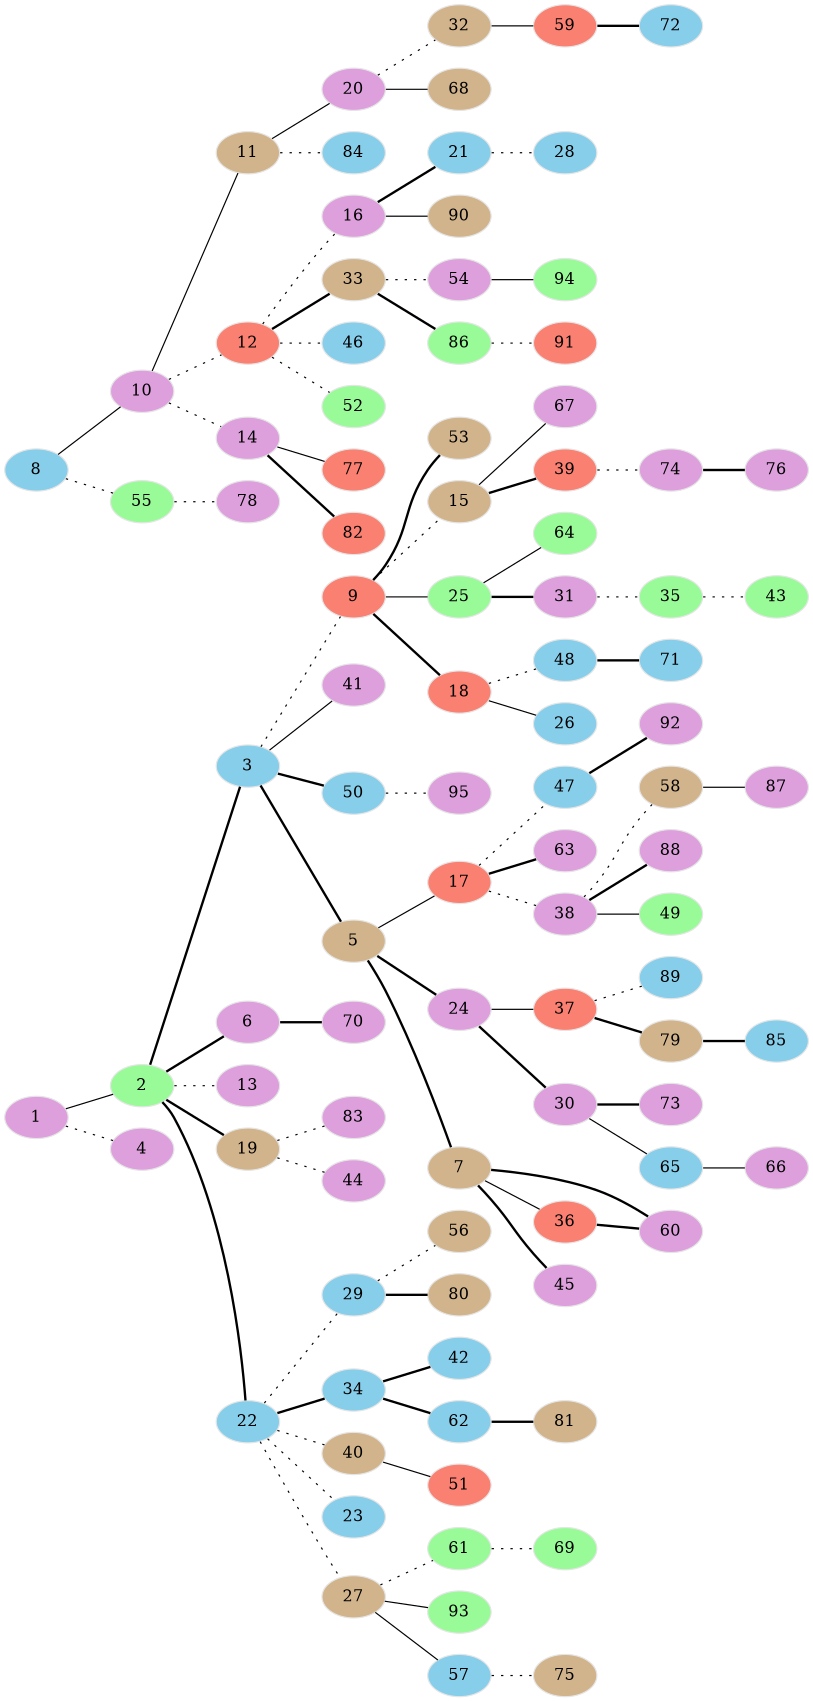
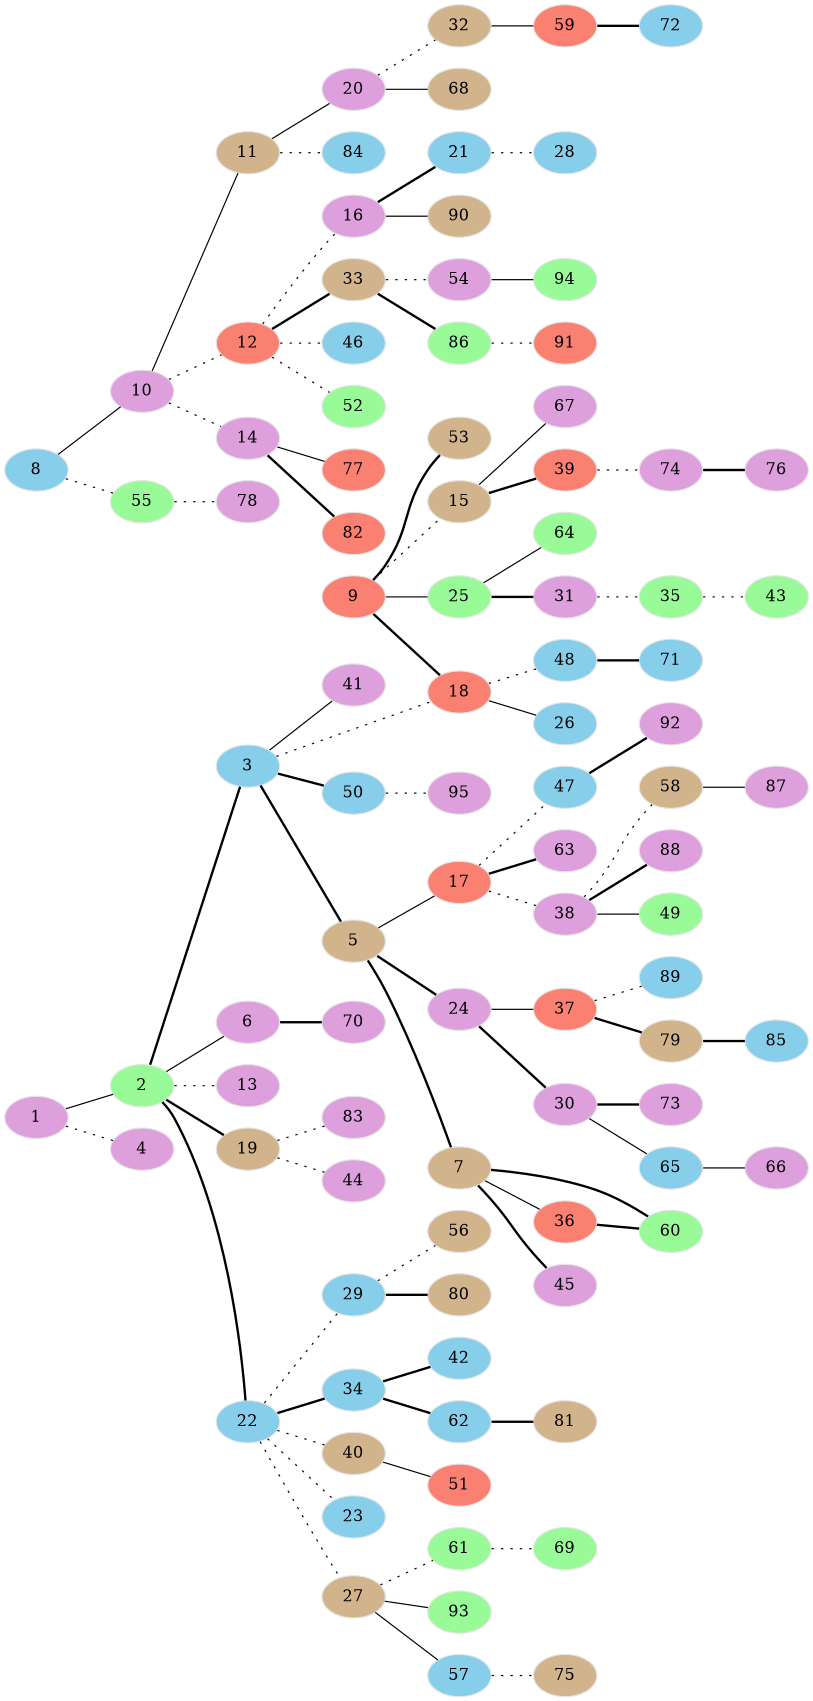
(301, 682) -> (354, 729)
(195, 1054) -> (195, 1054)
(671, 1231) -> (671, 1231)
